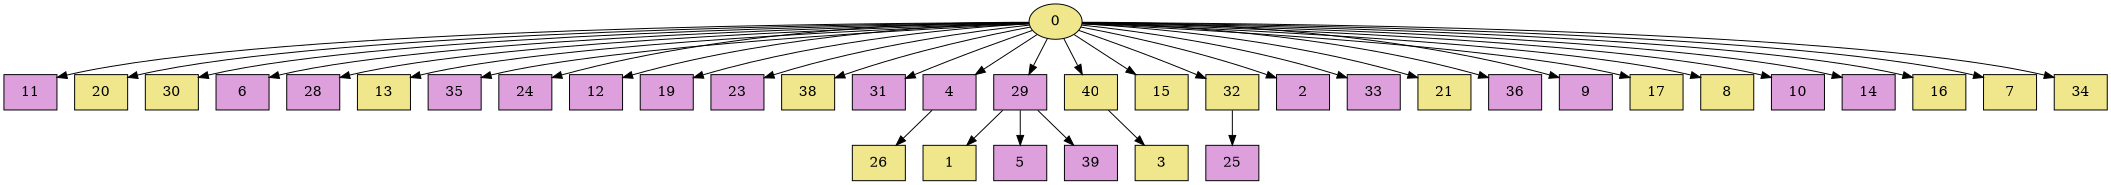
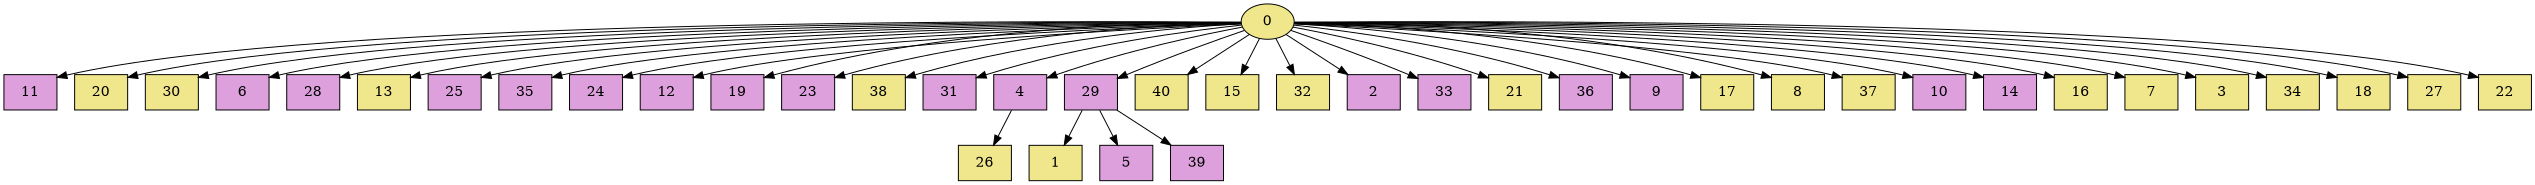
none -> (1869, 92)
none -> (2364, 92)
none -> (2434, 92)
none -> (2505, 92)
(1232, 123) -> (865, 36)
(1123, 124) -> (1741, 33)
